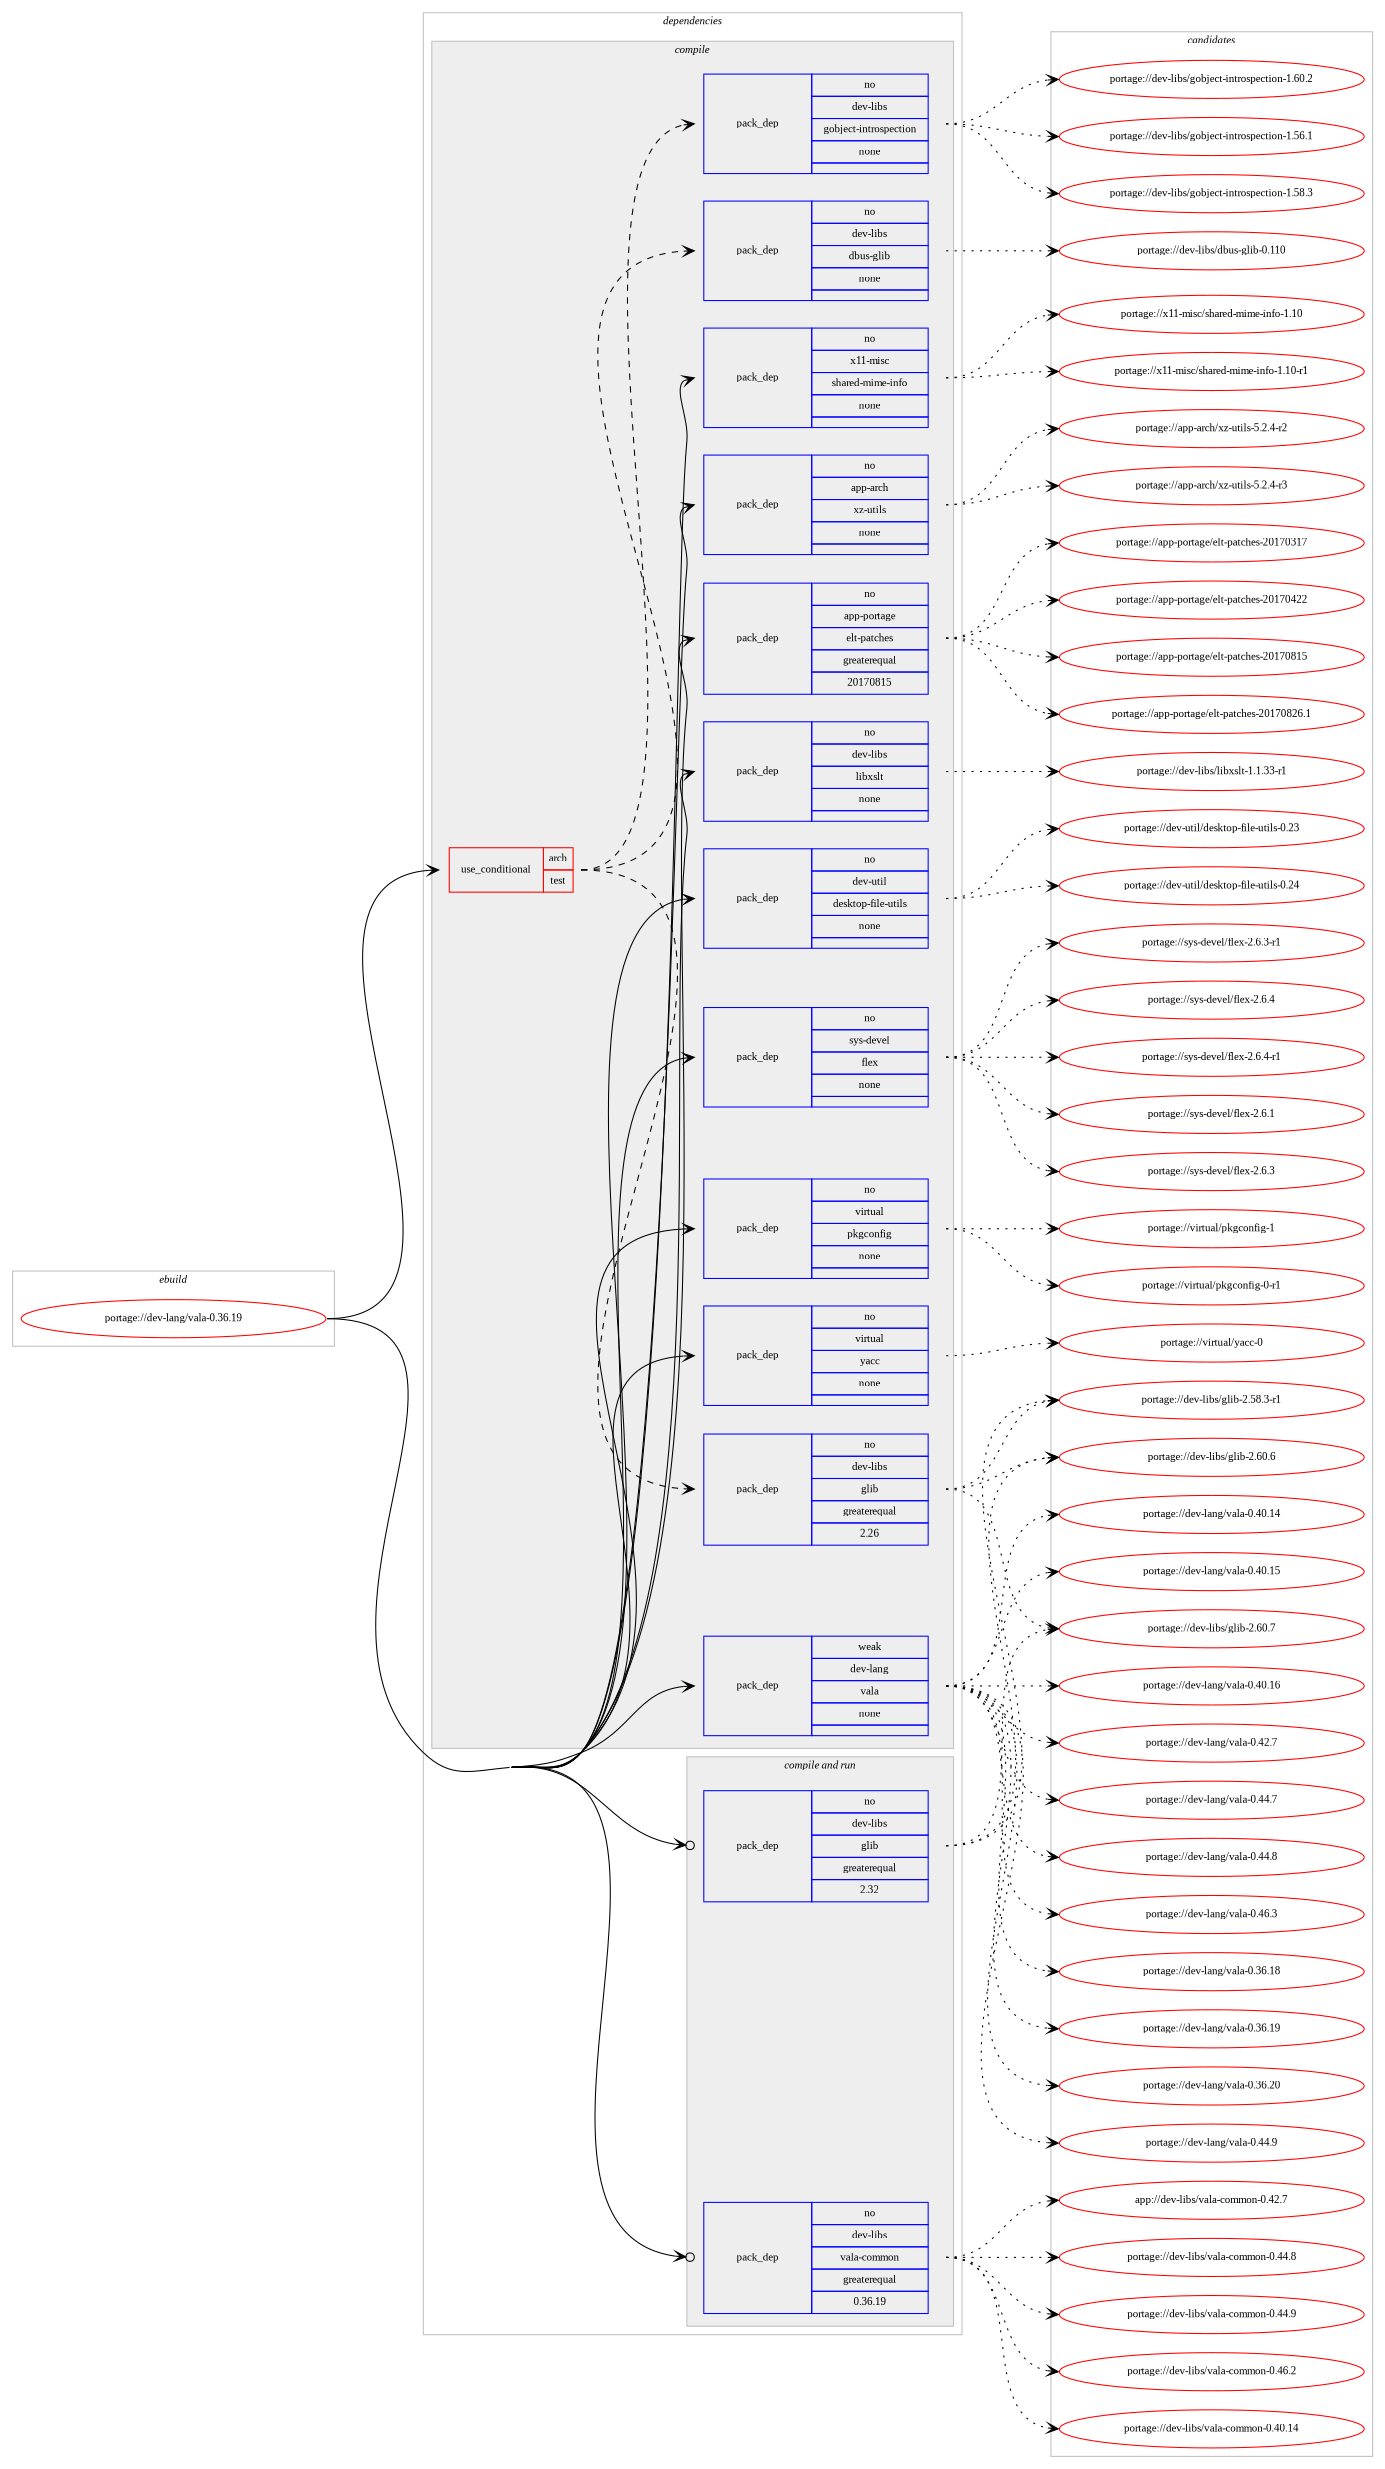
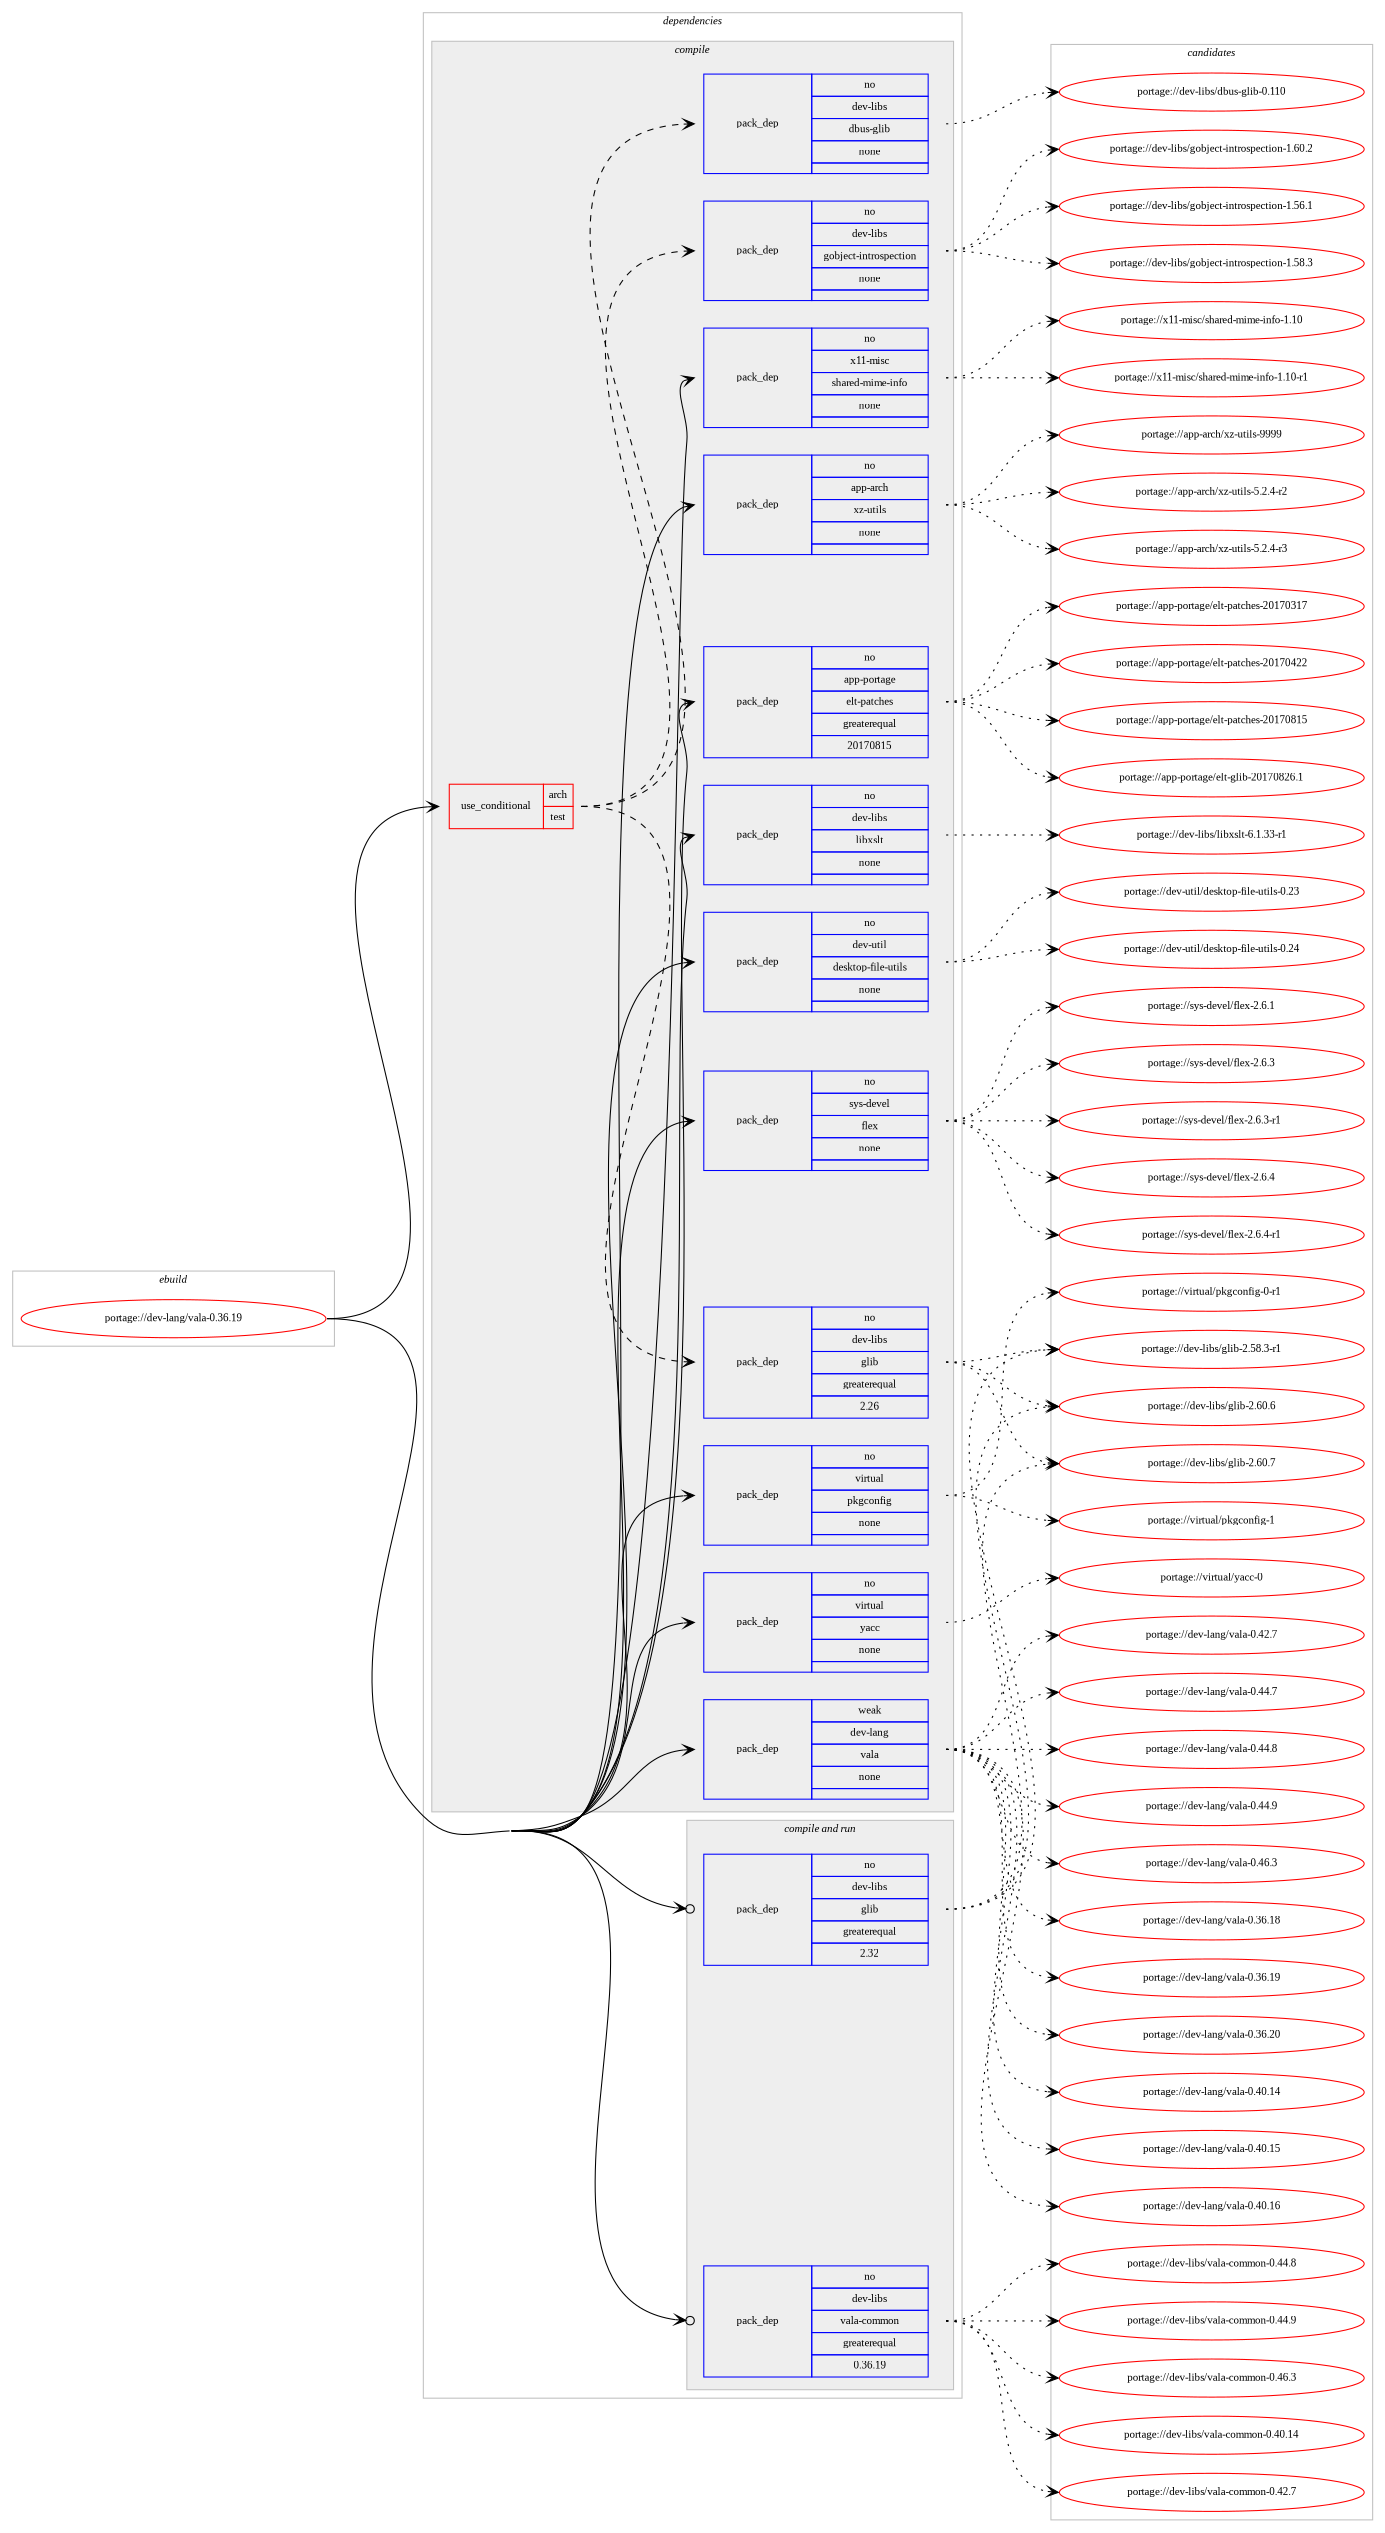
none -> (1212, 435)
(1212, 714) -> (1212, 778)
(1212, 772) -> (1212, 835)
(1212, 2200) -> (1212, 2492)
(1212, 2372) -> (1212, 2378)
